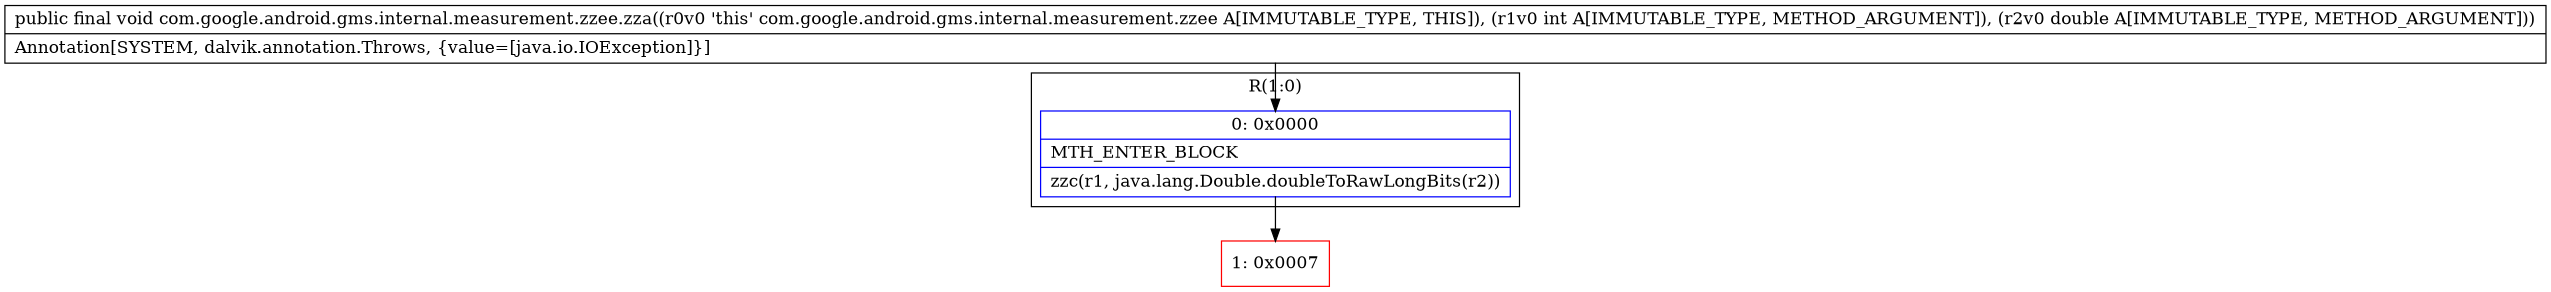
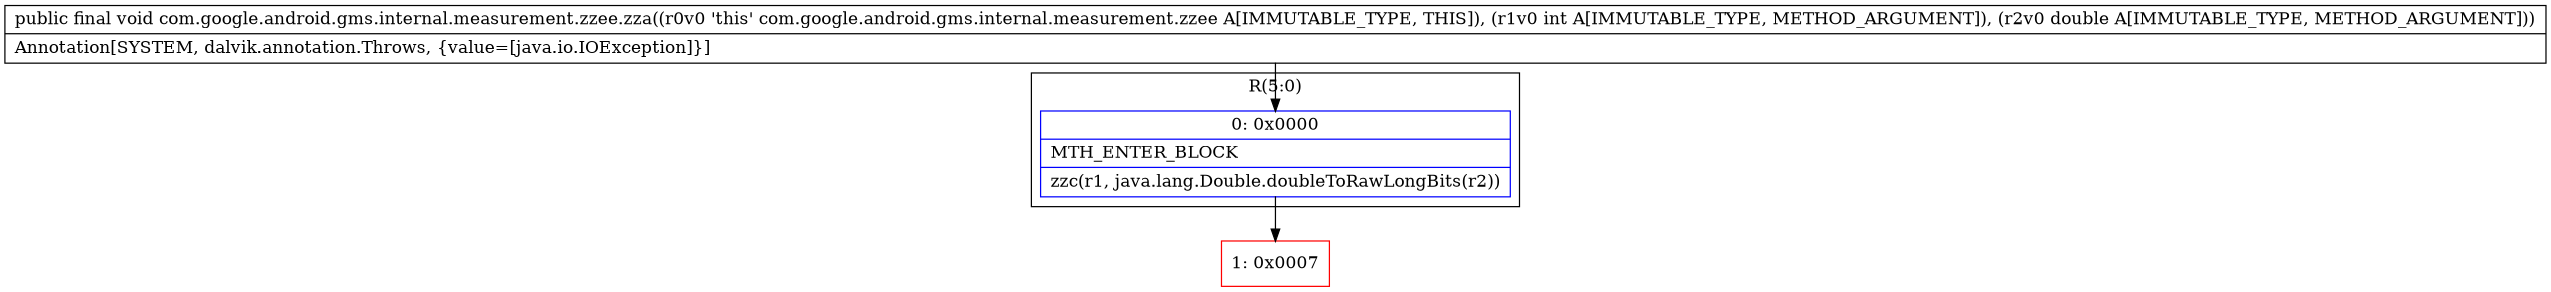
(1275, 87) -> (1275, 87)
